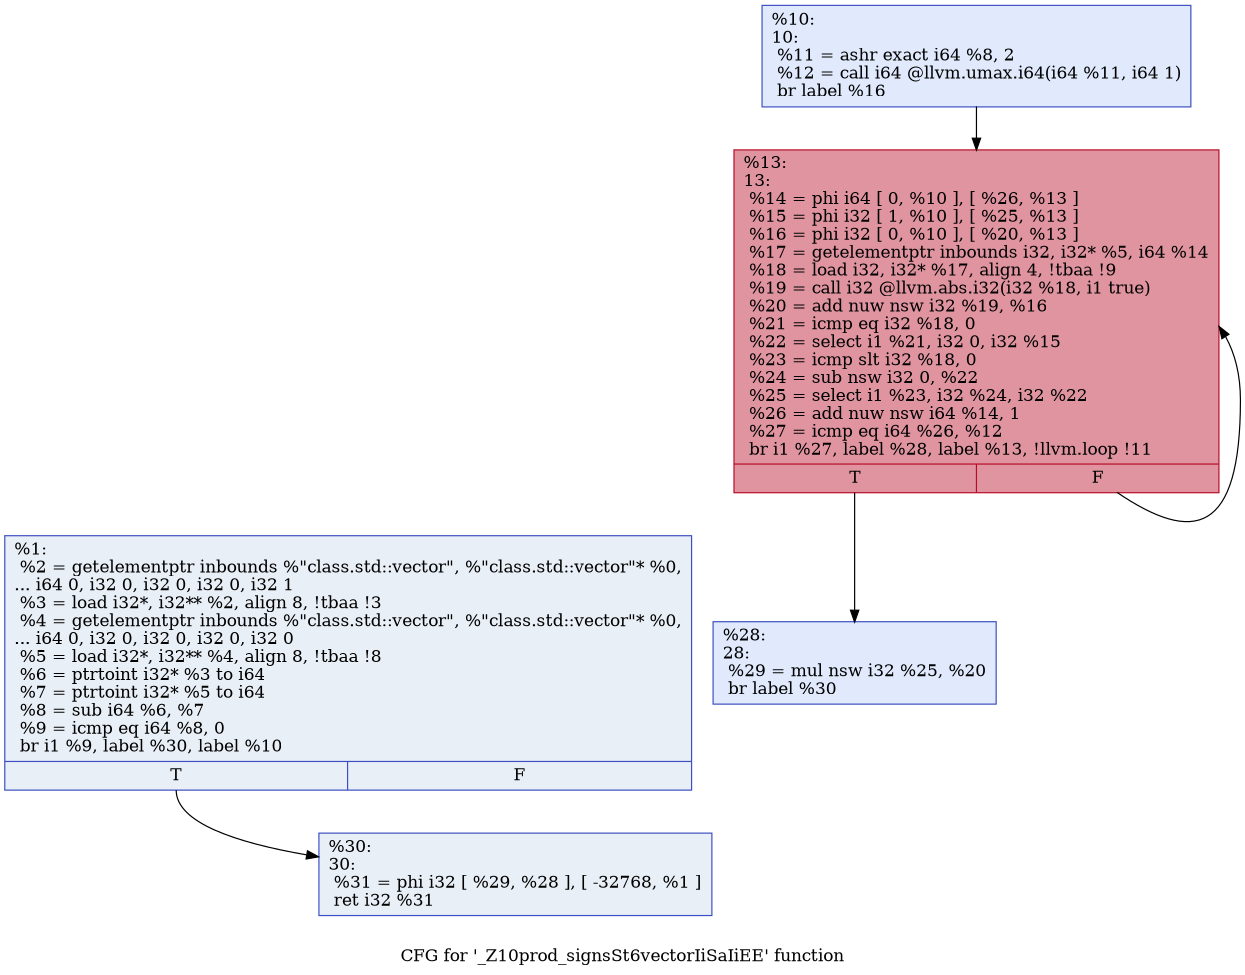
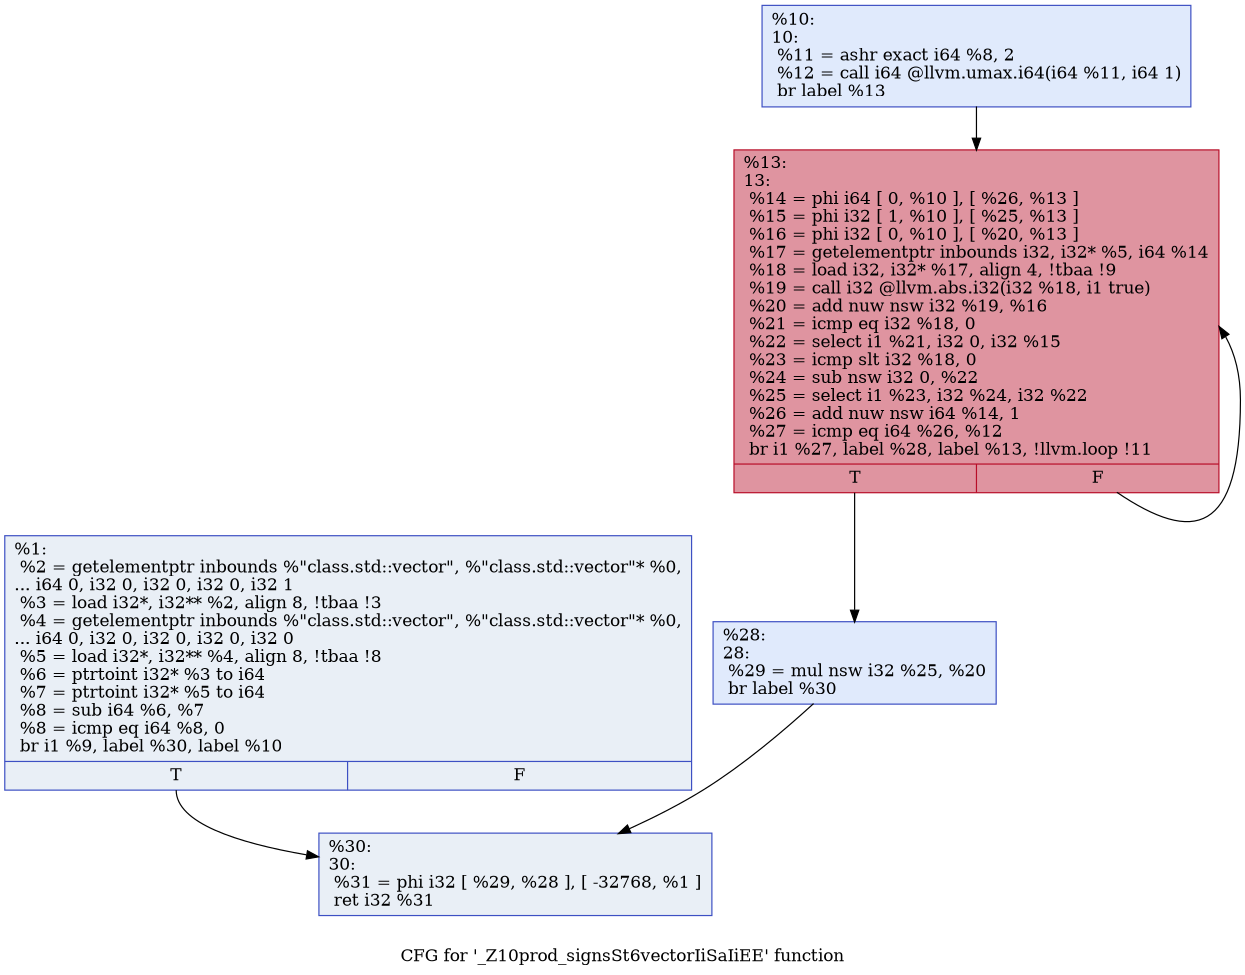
(829, 91) -> (829, 91)
(120, 729) -> (120, 729)
none -> (727, 774)
